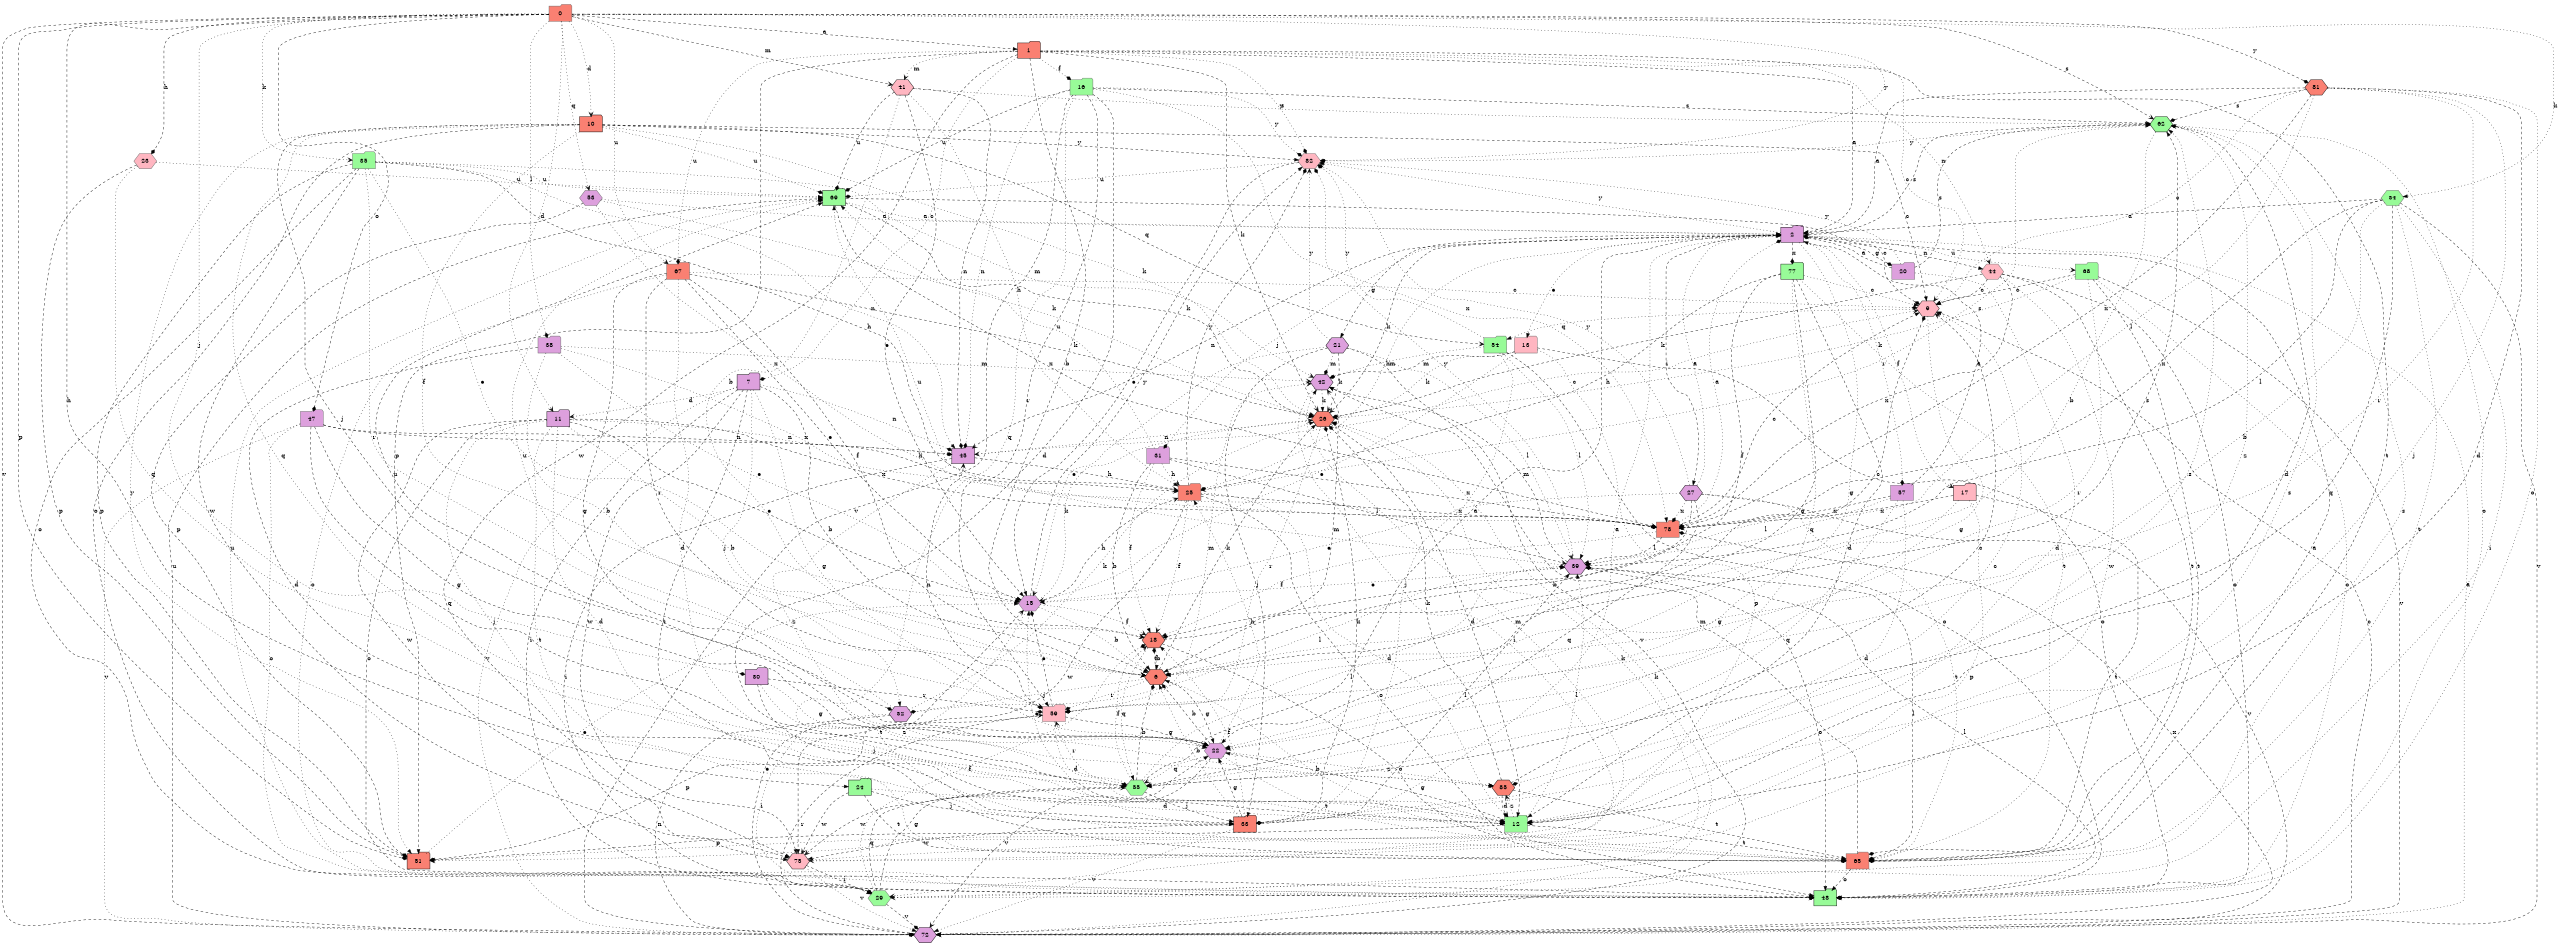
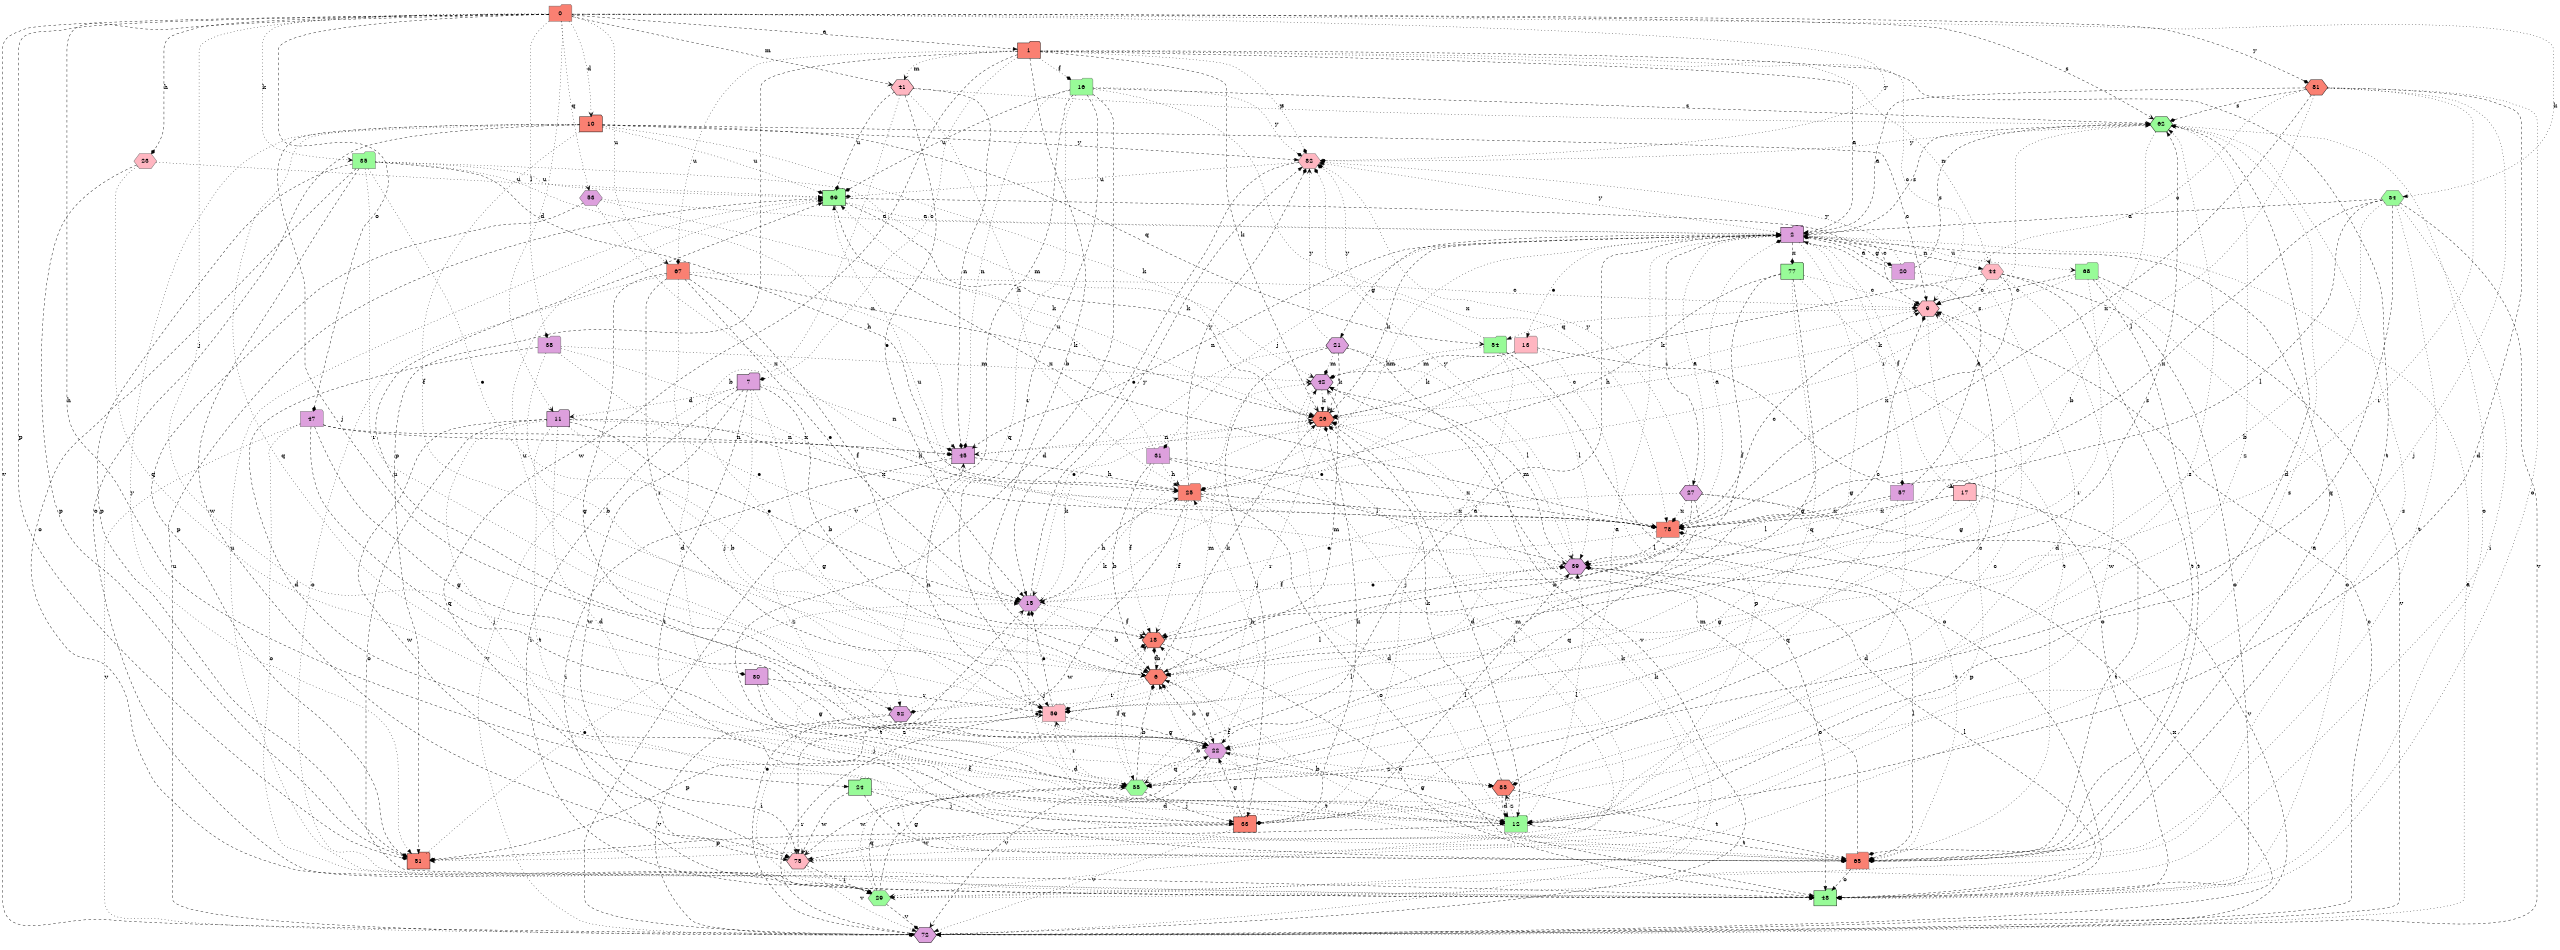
(1823, 608) -> none
(660, 825) -> (660, 825)
